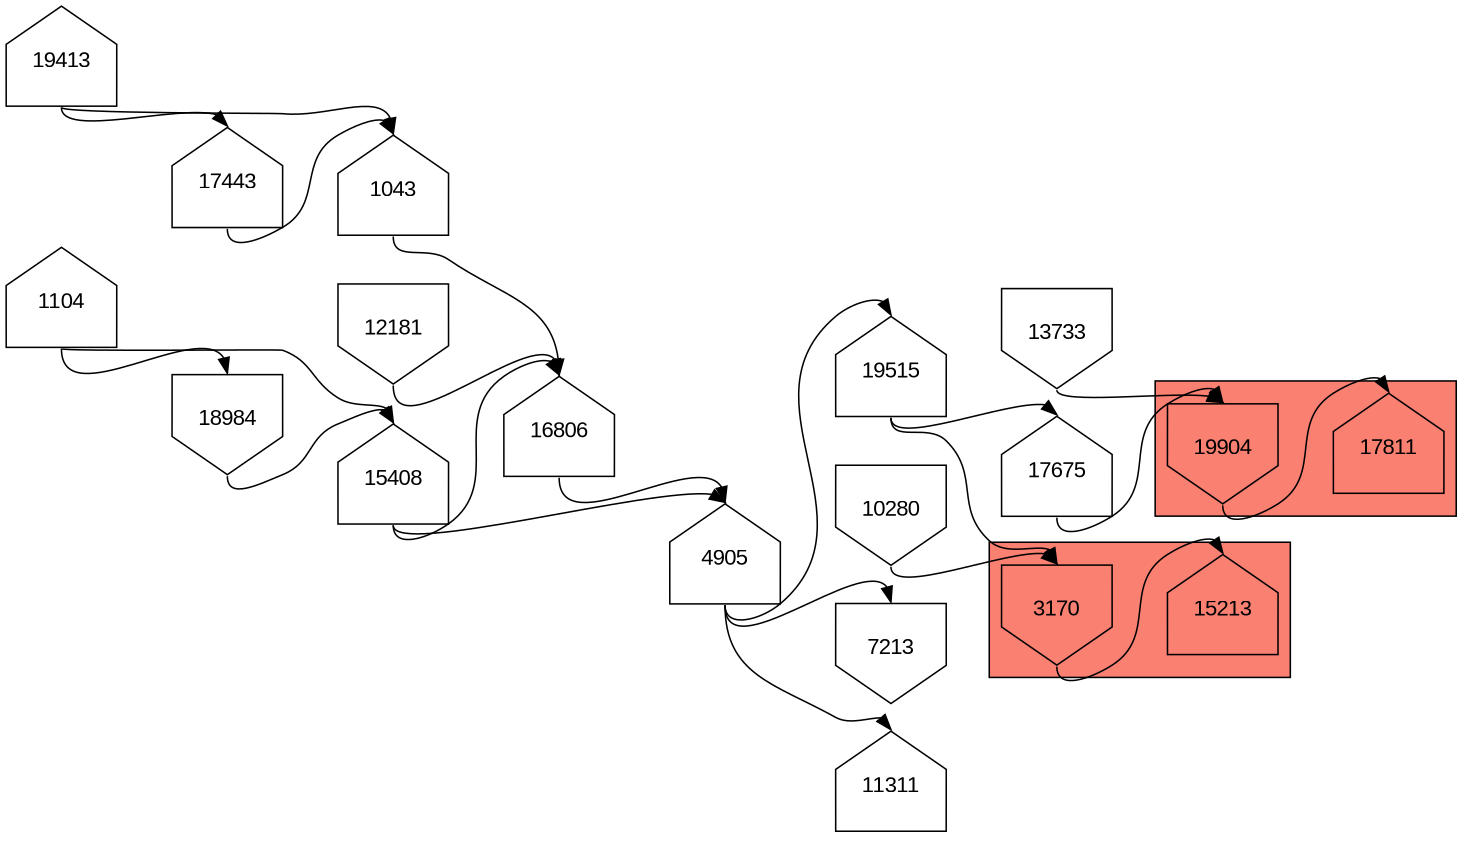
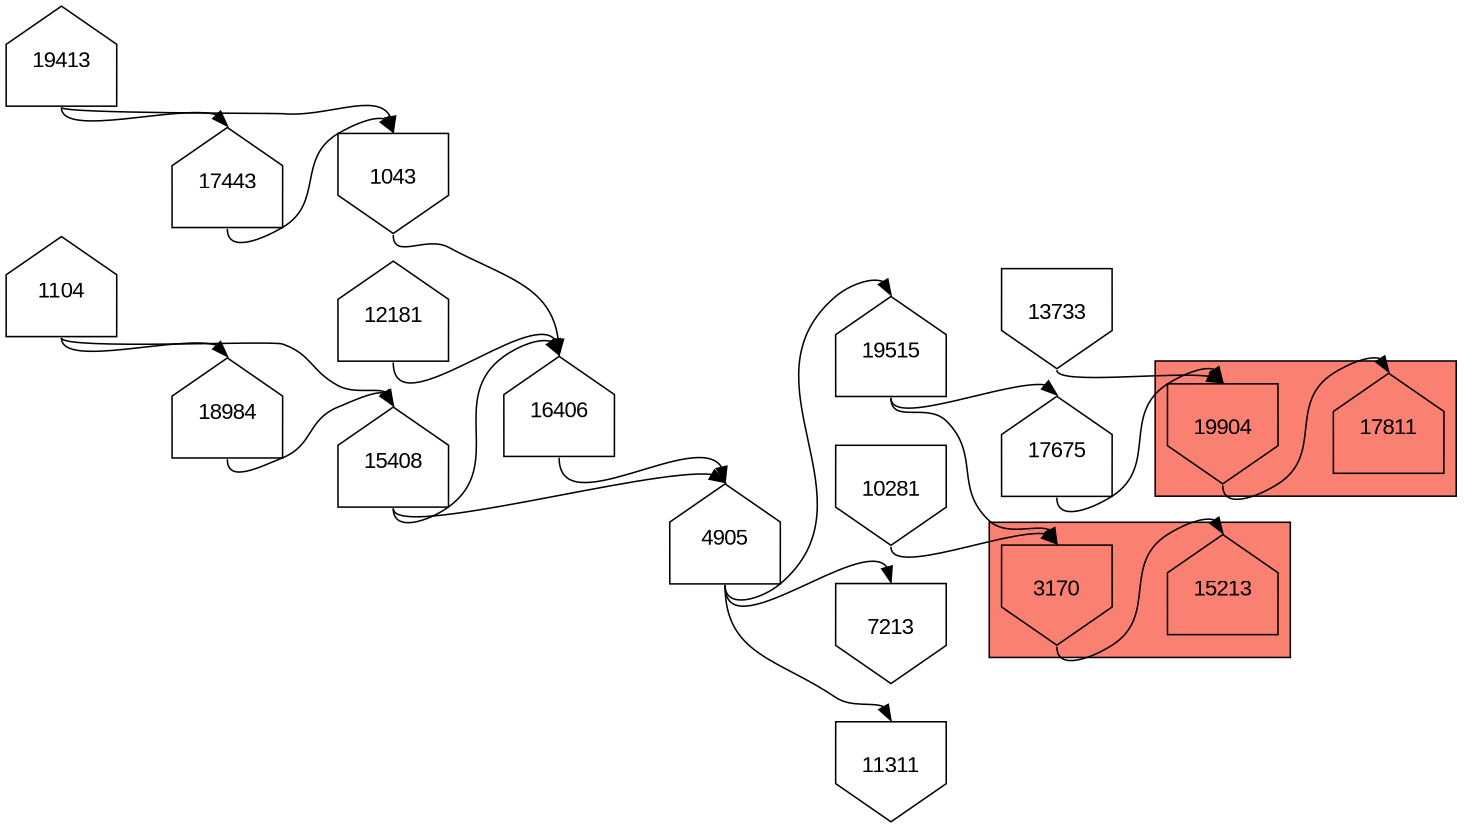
(393, 190) -> (393, 178)
(393, 329) -> (393, 316)
(227, 419) -> (227, 413)
(559, 432) -> (559, 412)
(891, 510) -> (891, 490)
(891, 786) -> (891, 767)
